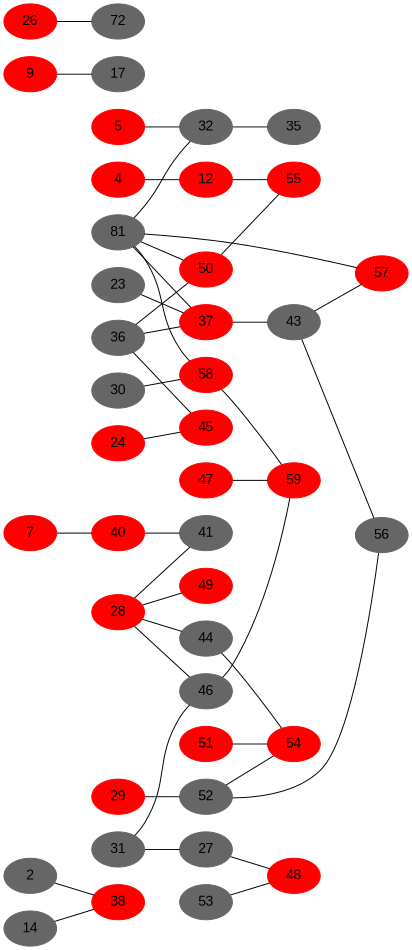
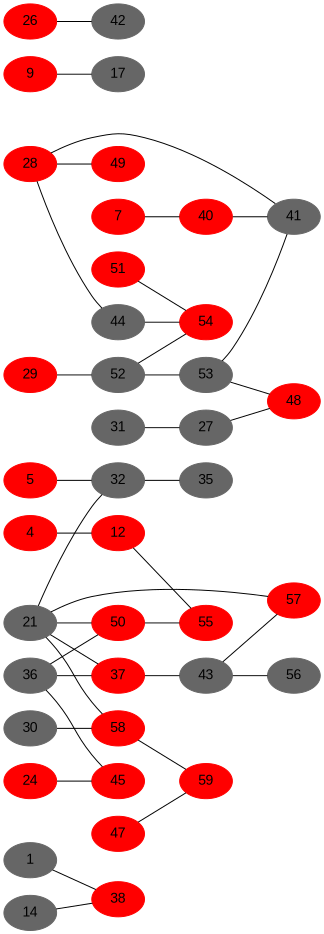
(118, 21) -> (118, 21)
(118, 232) -> (30, 623)
(118, 285) -> none
none -> (260, 300)
(206, 691) -> none
(348, 710) -> (162, 375)
(30, 876) -> (30, 860)
